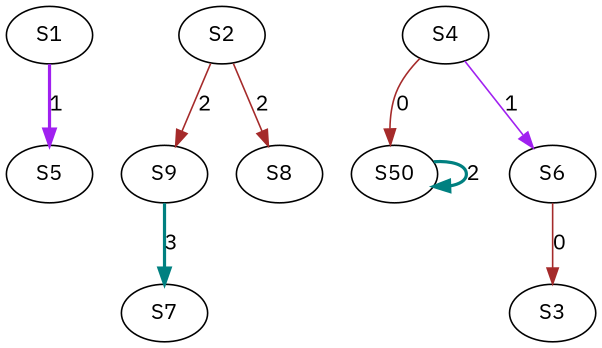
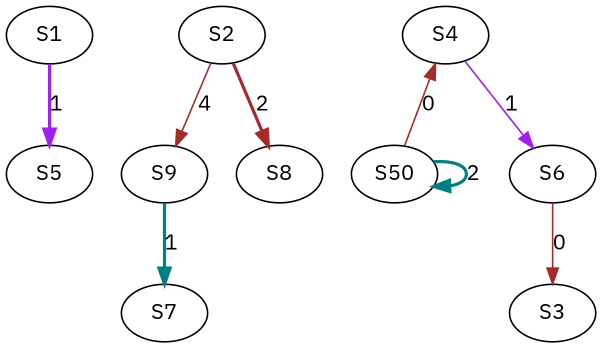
(397, 90) -> (417, 112)
(248, 97) -> (248, 97)
(205, 105) -> (205, 105)
(172, 244) -> (172, 244)
